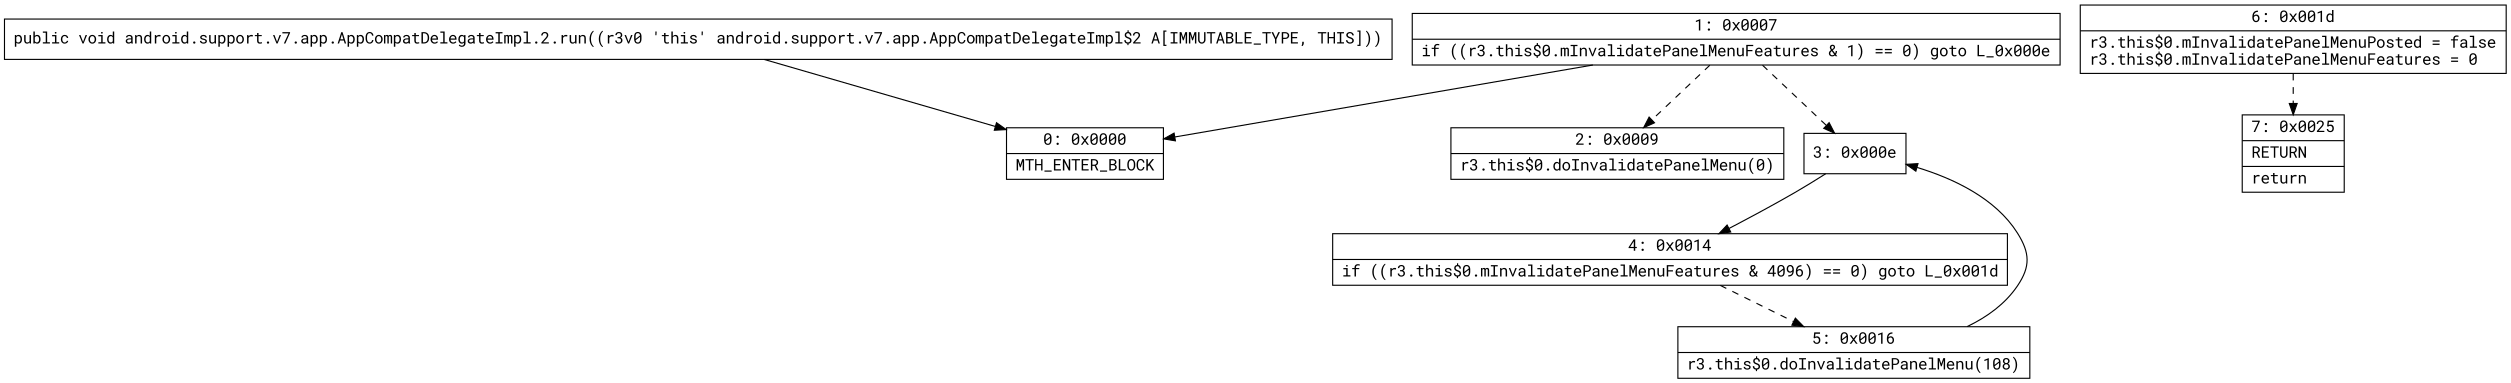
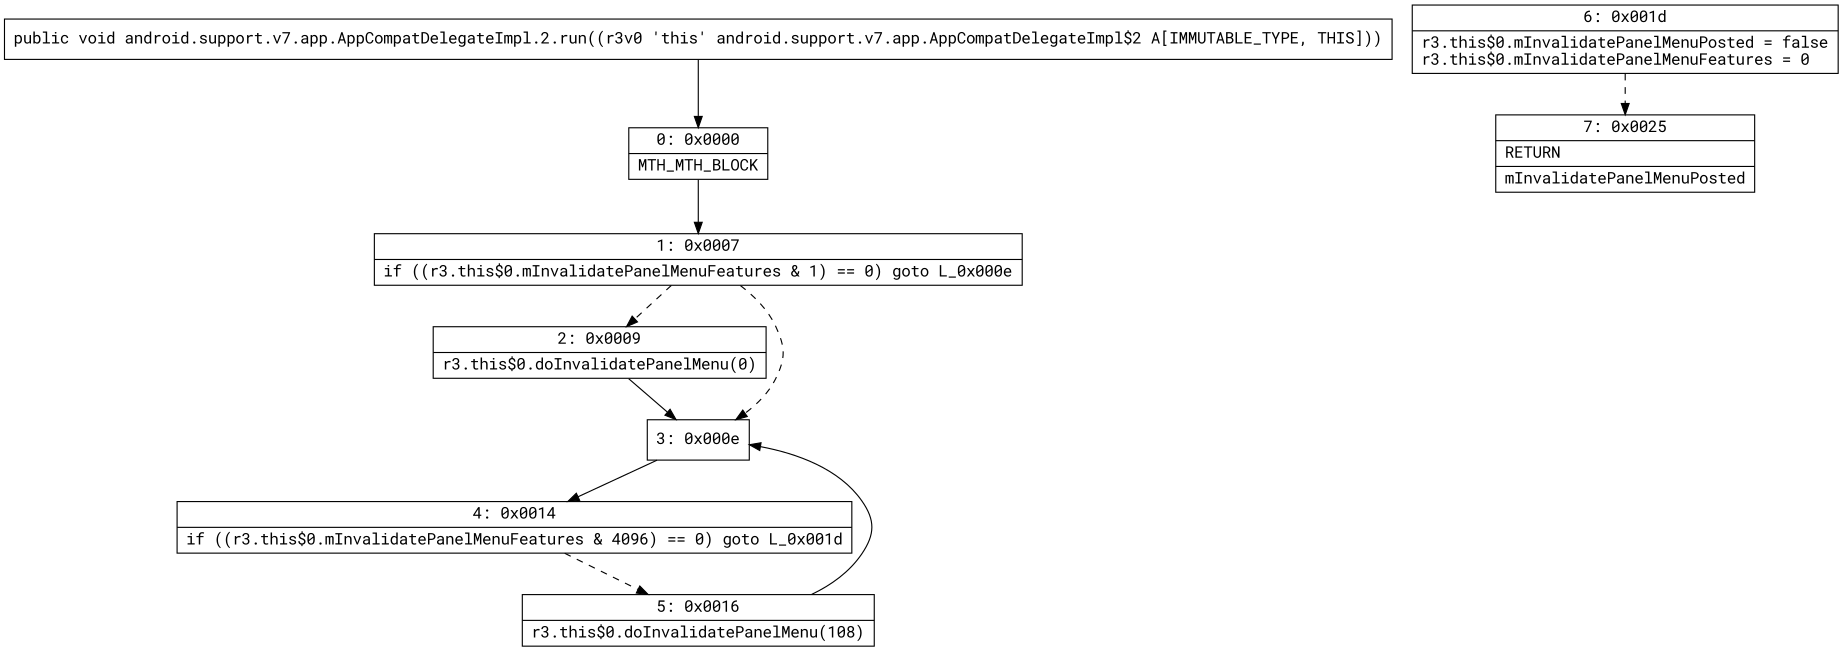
(1384, 101) -> (698, 201)
(1085, 166) -> (698, 166)
(2279, 179) -> (1625, 179)
none -> (648, 395)
